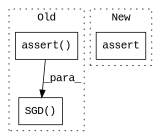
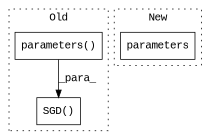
(47, 46) -> (59, 46)
(121, 46) -> (158, 46)
